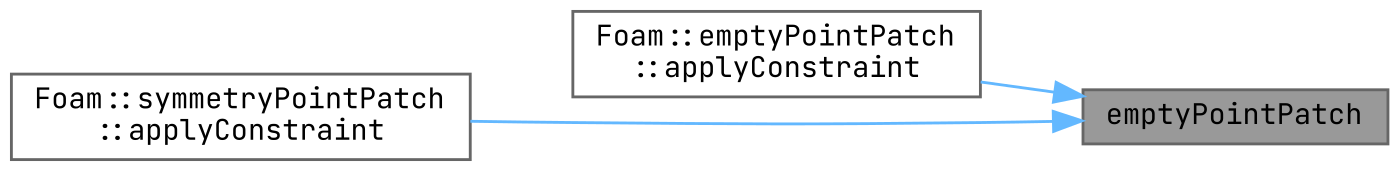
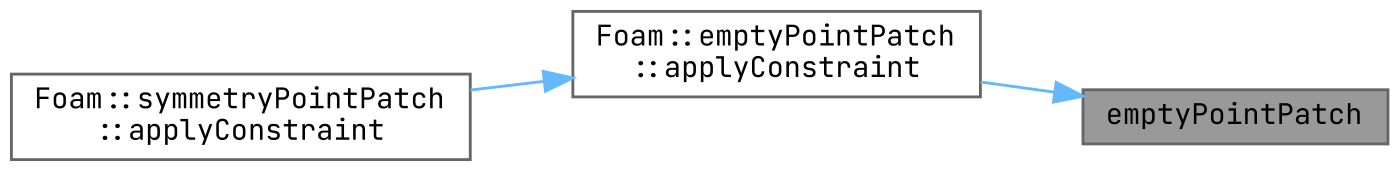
(762, 124) -> (507, 86)
